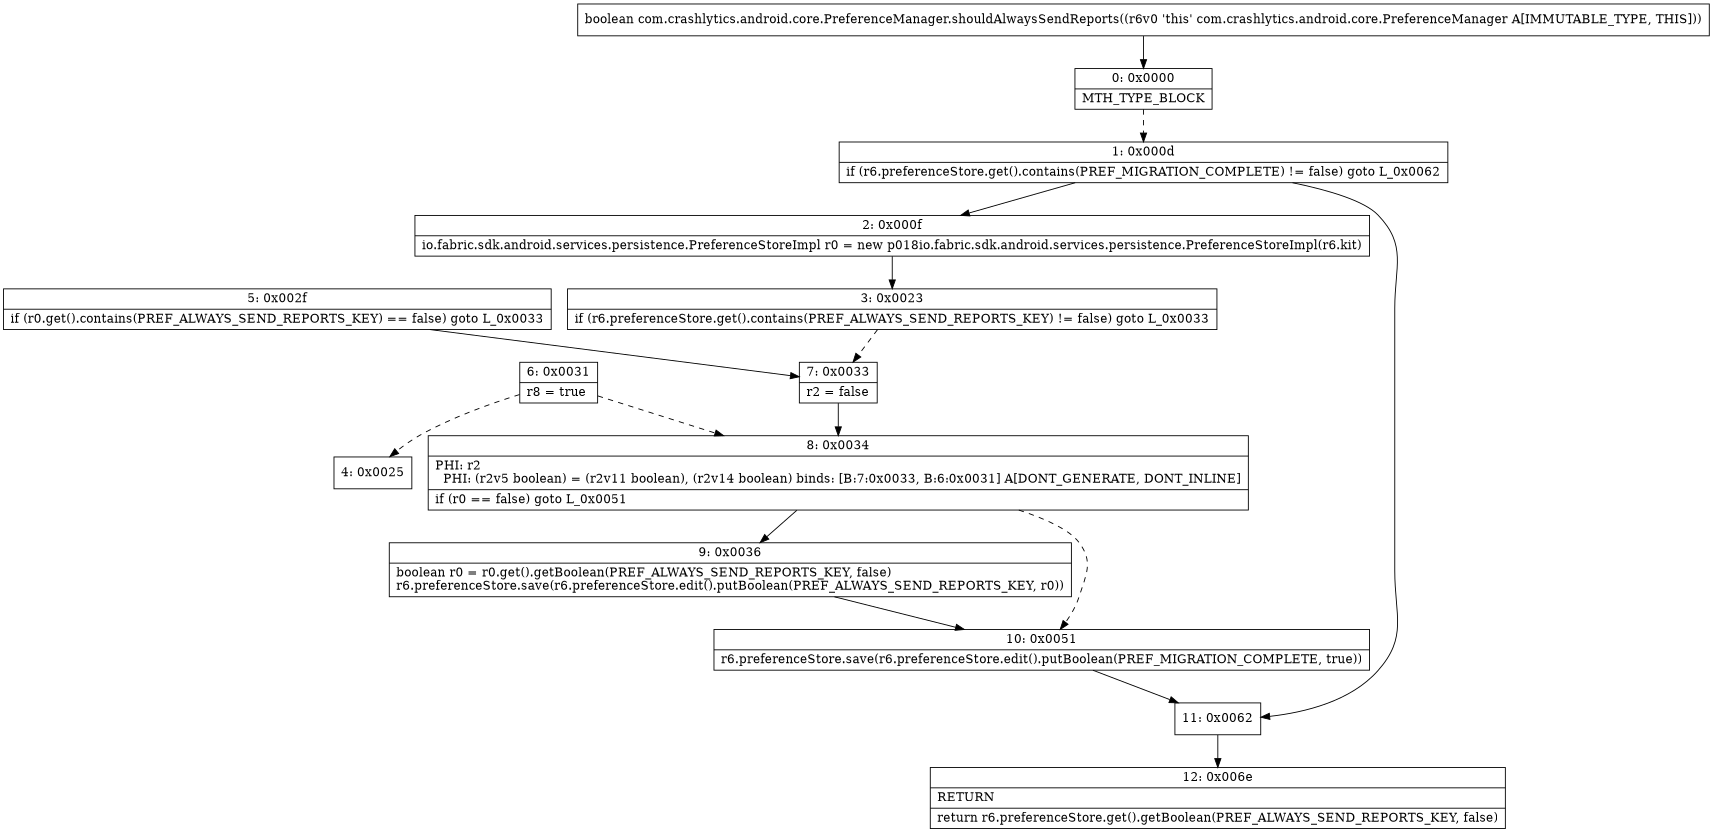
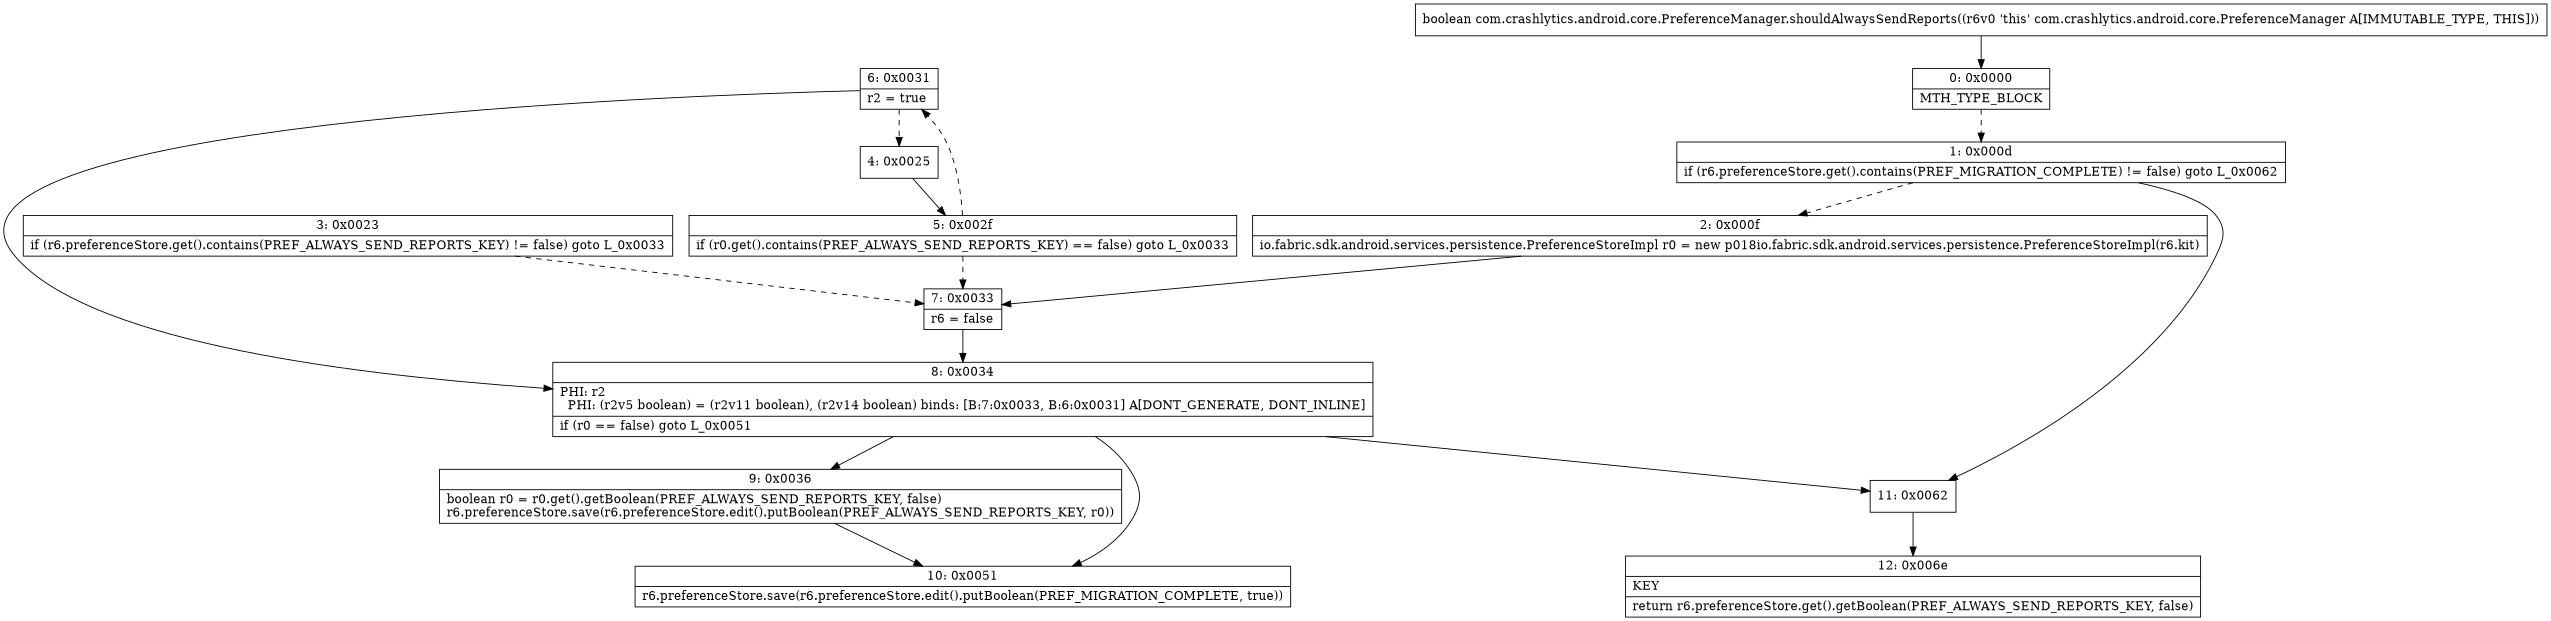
none -> (954, 162)
none -> (926, 193)
(1022, 198) -> (1860, 198)
(892, 268) -> (1266, 280)
(610, 353) -> (963, 268)
(556, 392) -> (897, 99)
(838, 392) -> (962, 319)
(656, 414) -> (133, 160)
(1084, 550) -> (1139, 504)
(1131, 685) -> (1593, 463)
(966, 798) -> (1646, 586)
